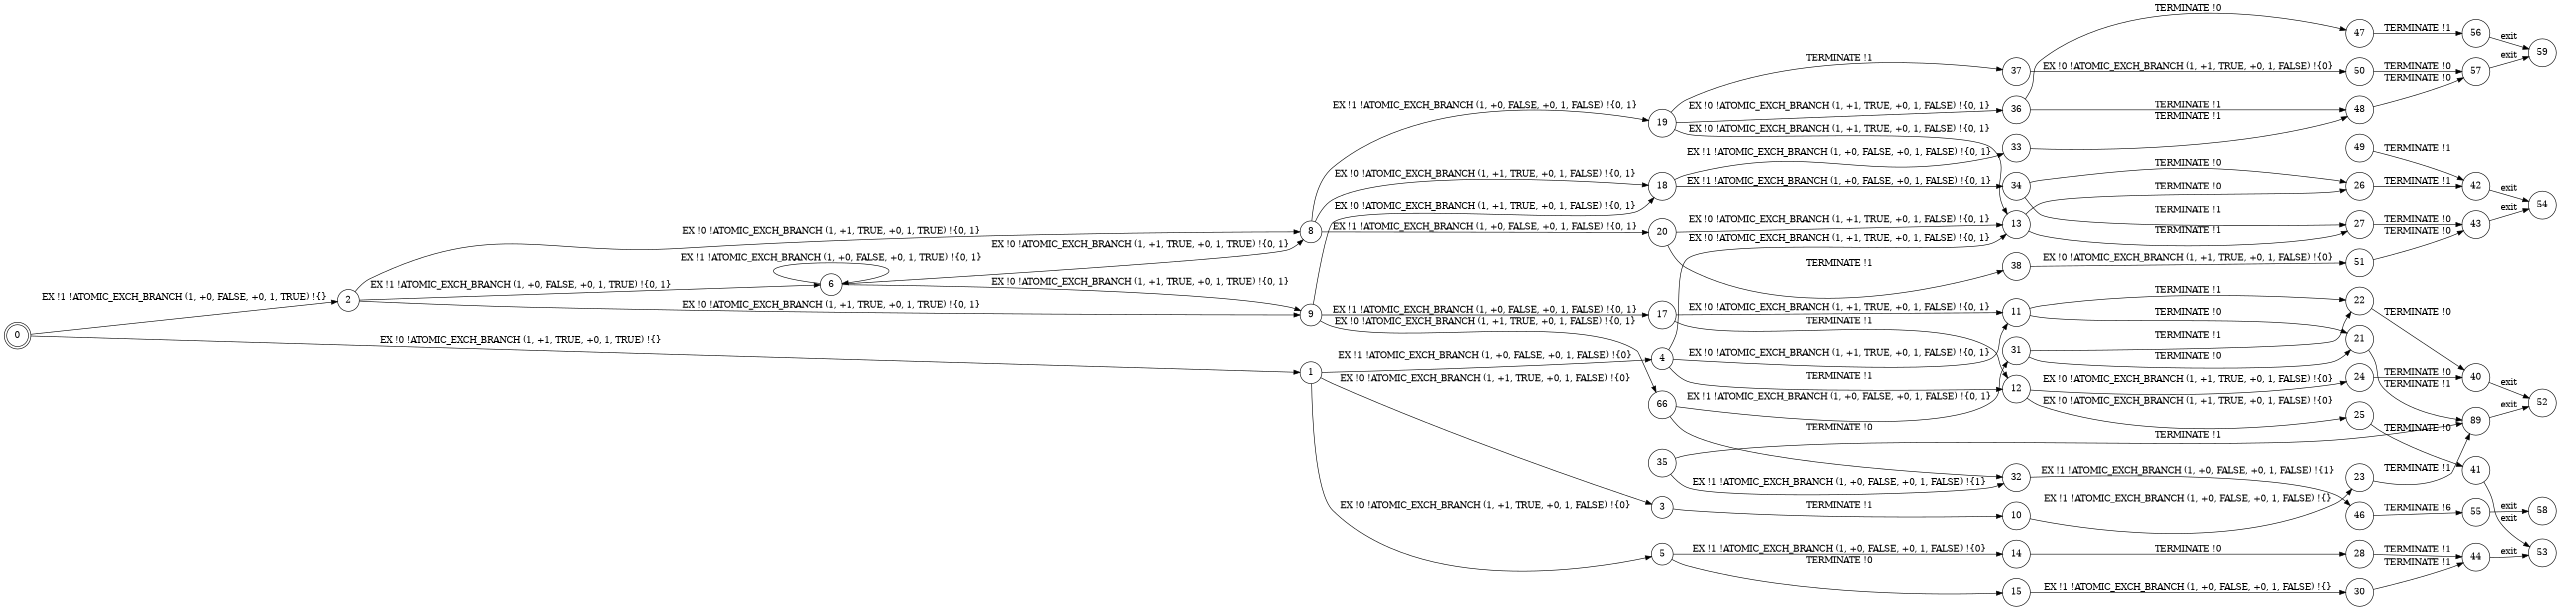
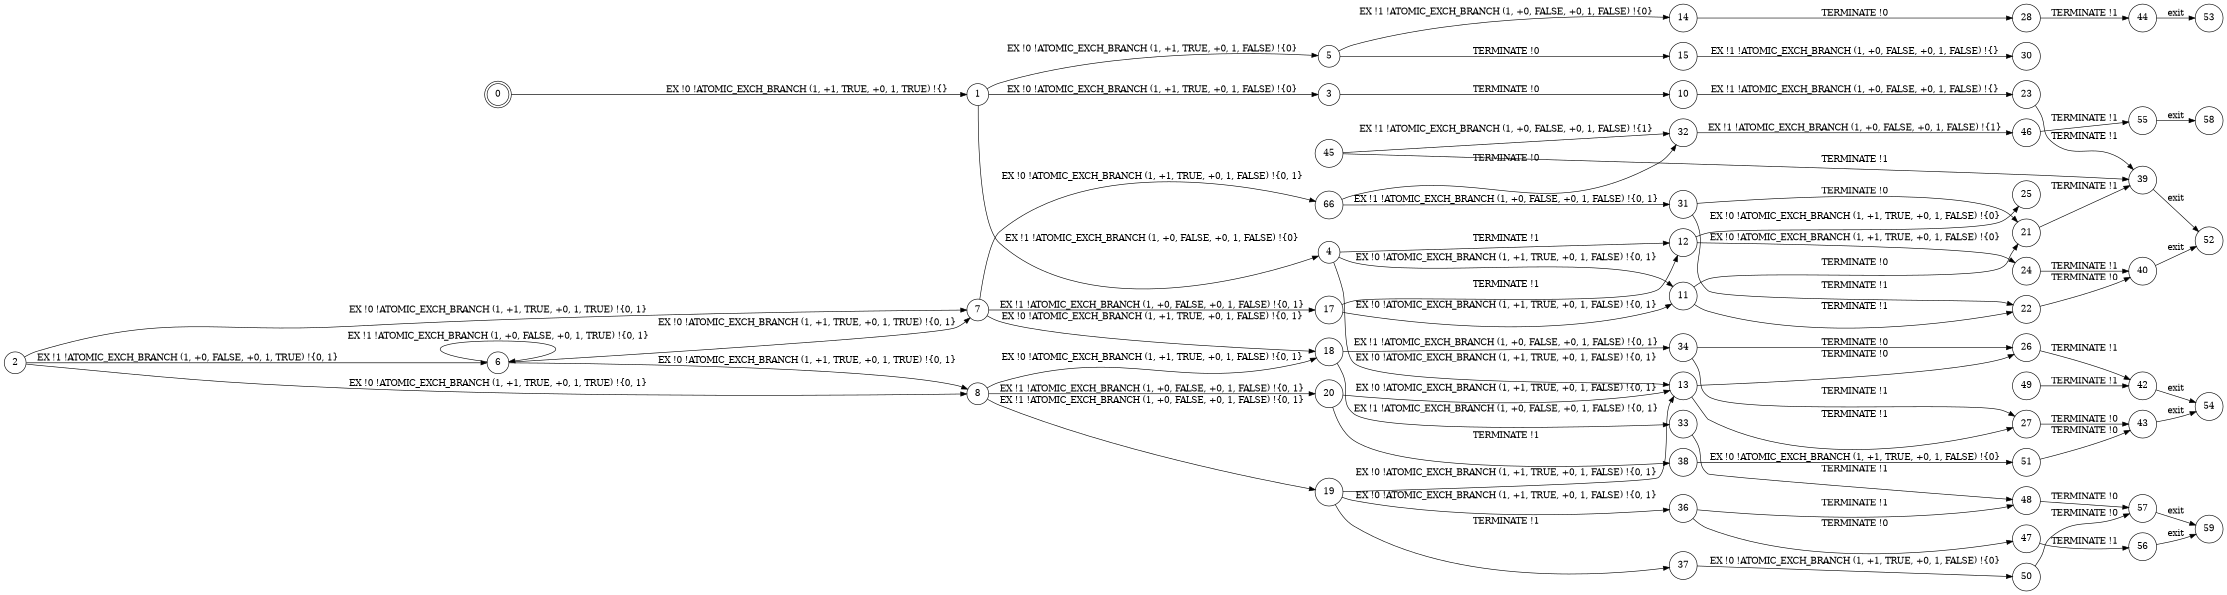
(1311, 315) -> (978, 310)
(181, 318) -> none
(2418, 373) -> (2085, 267)
(2476, 421) -> (2143, 180)
(1662, 463) -> (1329, 153)
(2476, 470) -> none
(1839, 506) -> (1506, 90)
(2418, 508) -> (2085, 119)
(2416, 578) -> none
